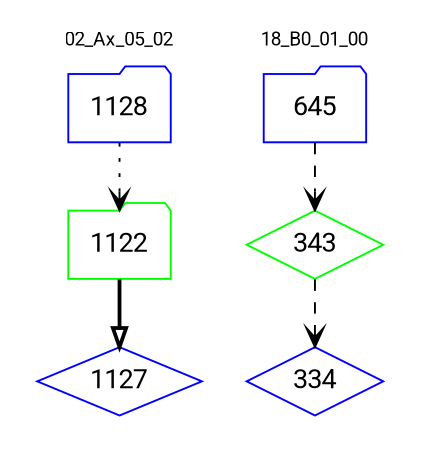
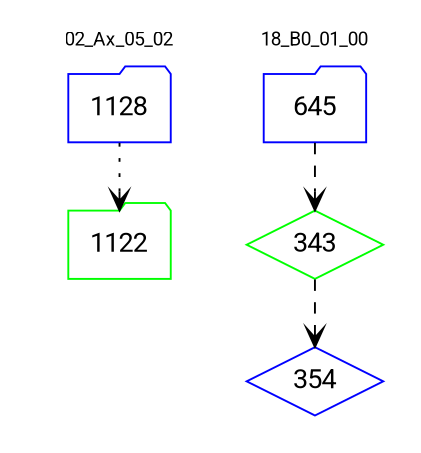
(120, 381) -> none
(315, 381) -> (315, 381)
